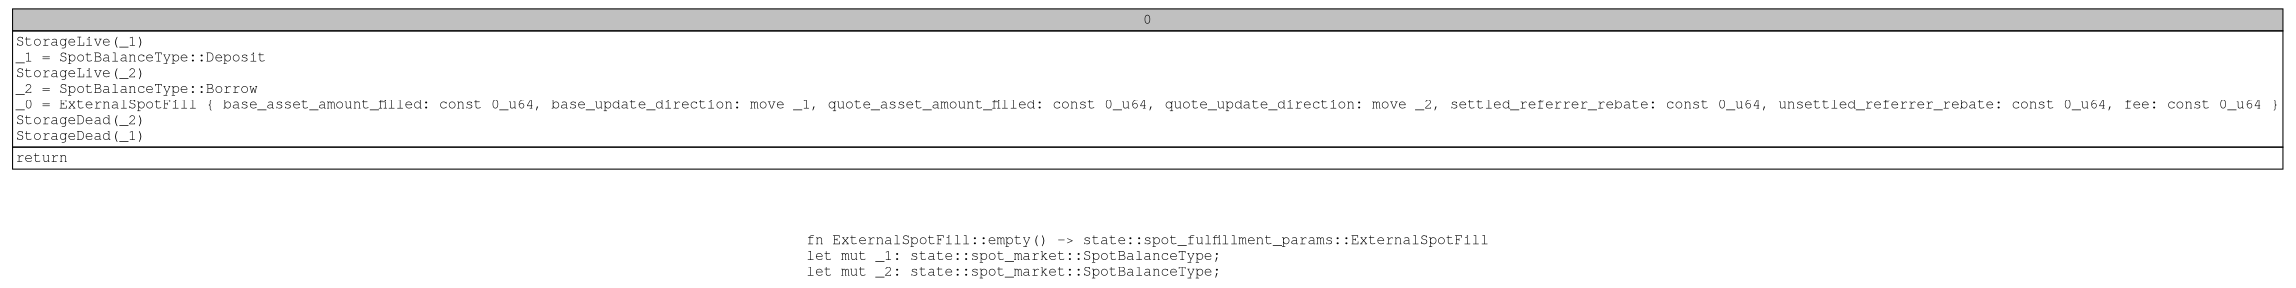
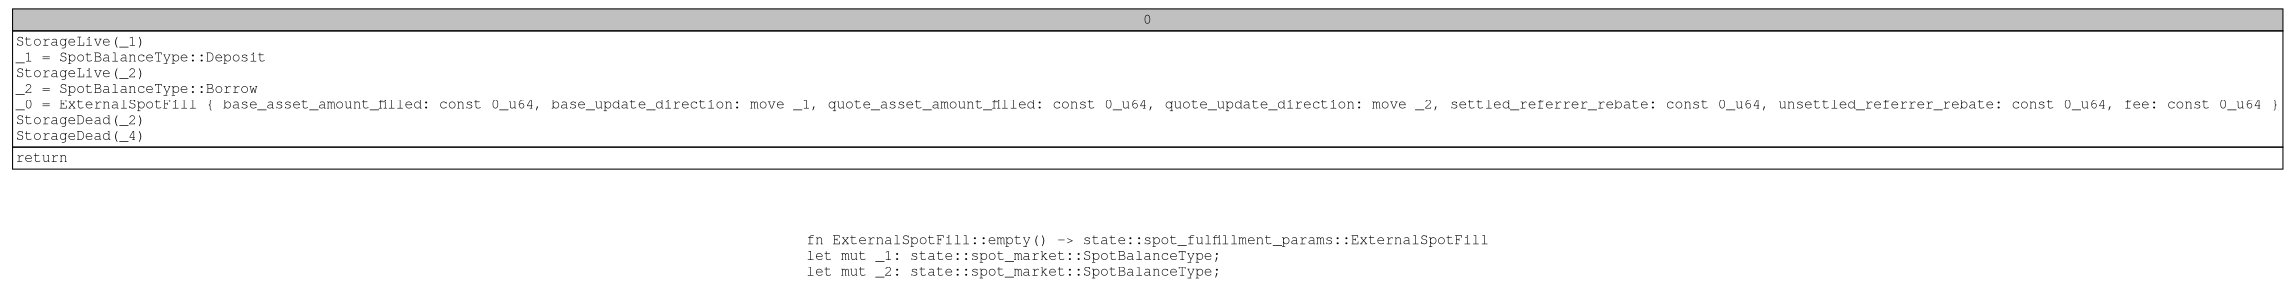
(81, 136) -> (81, 136)
